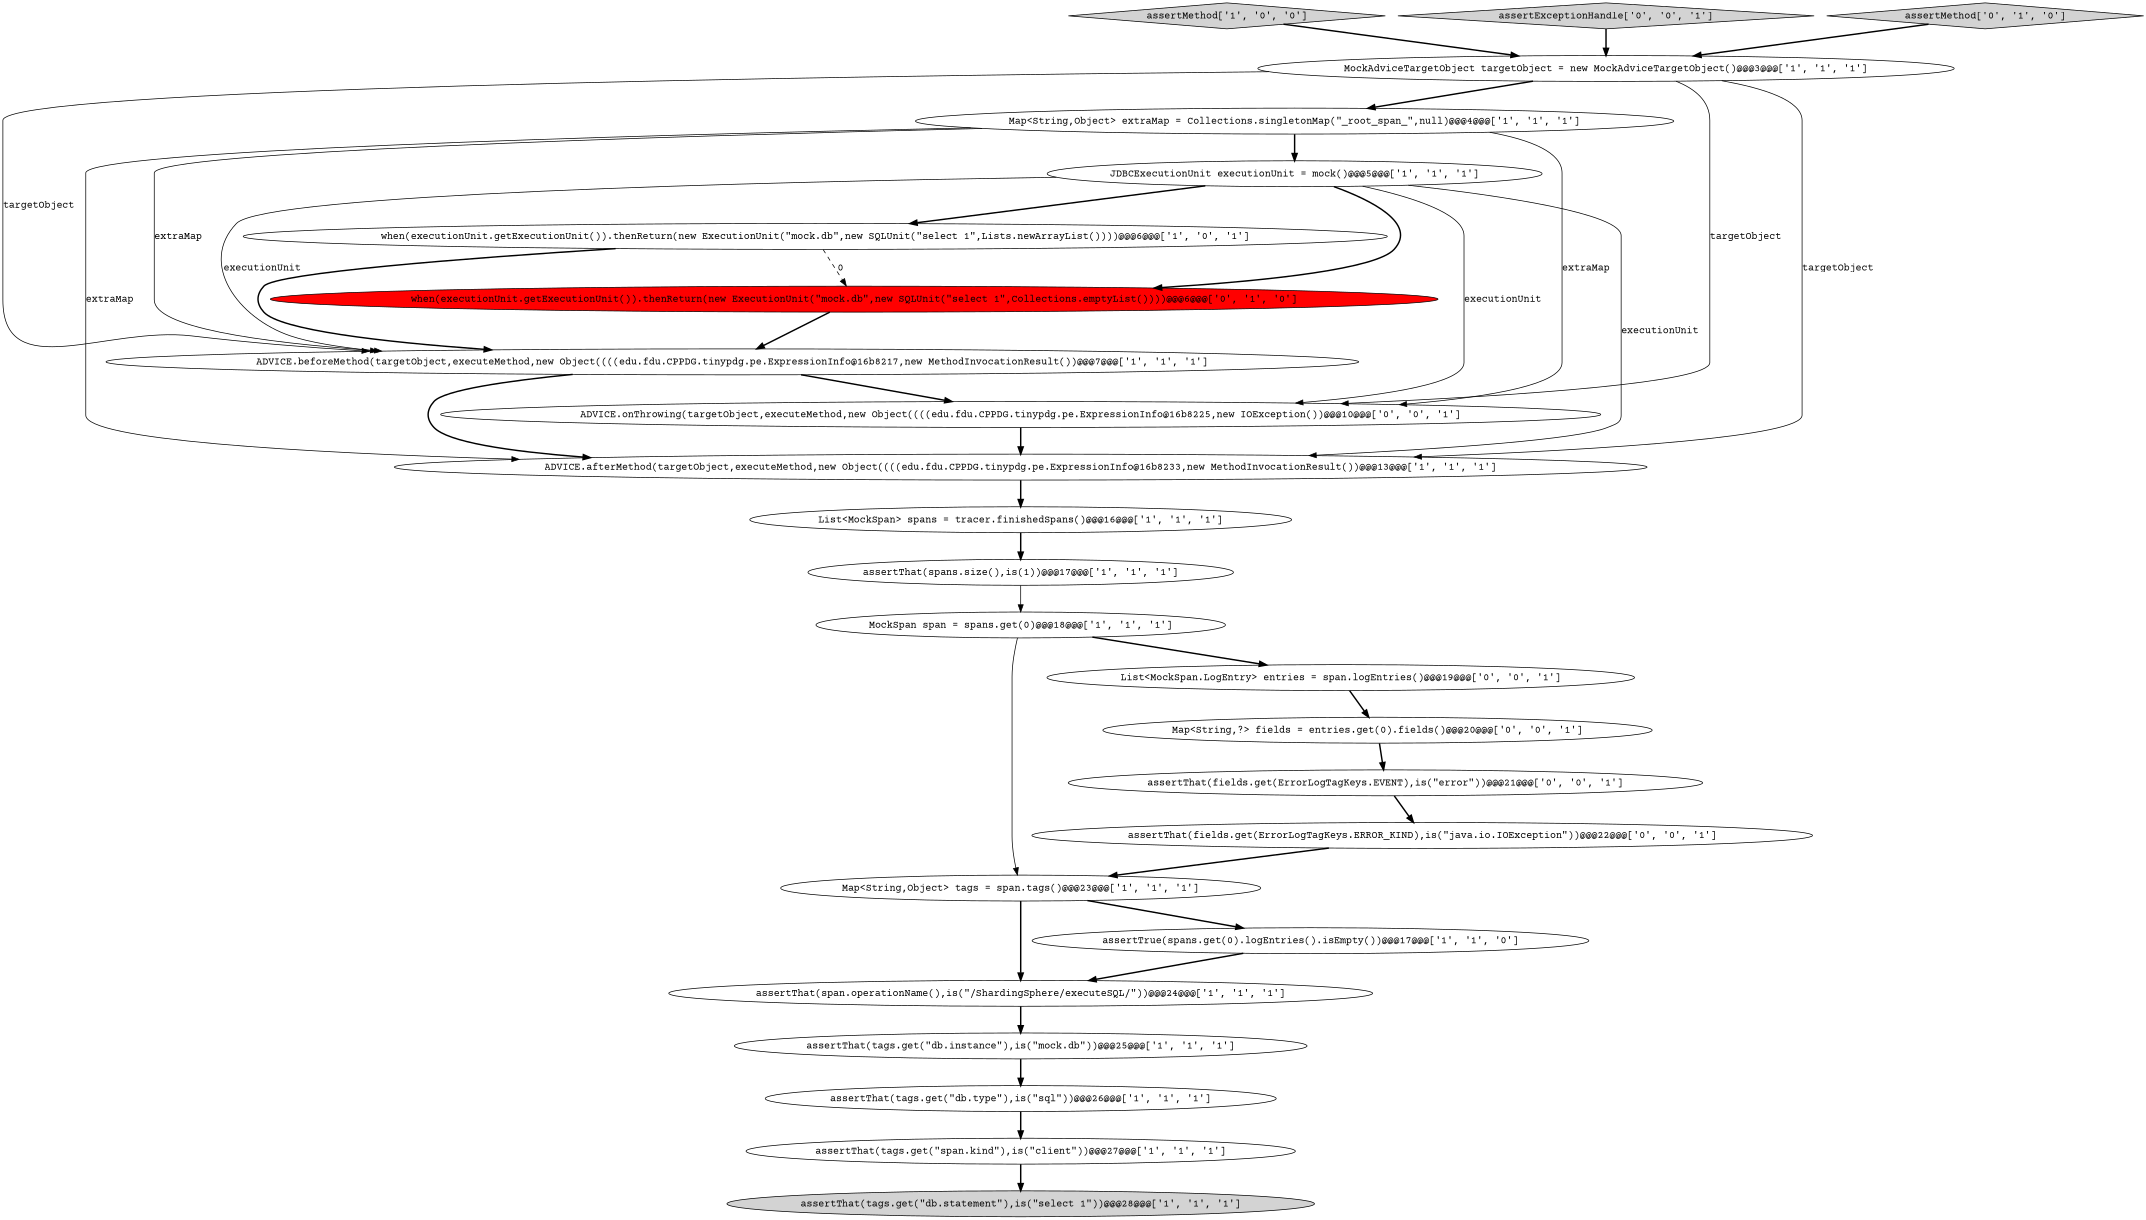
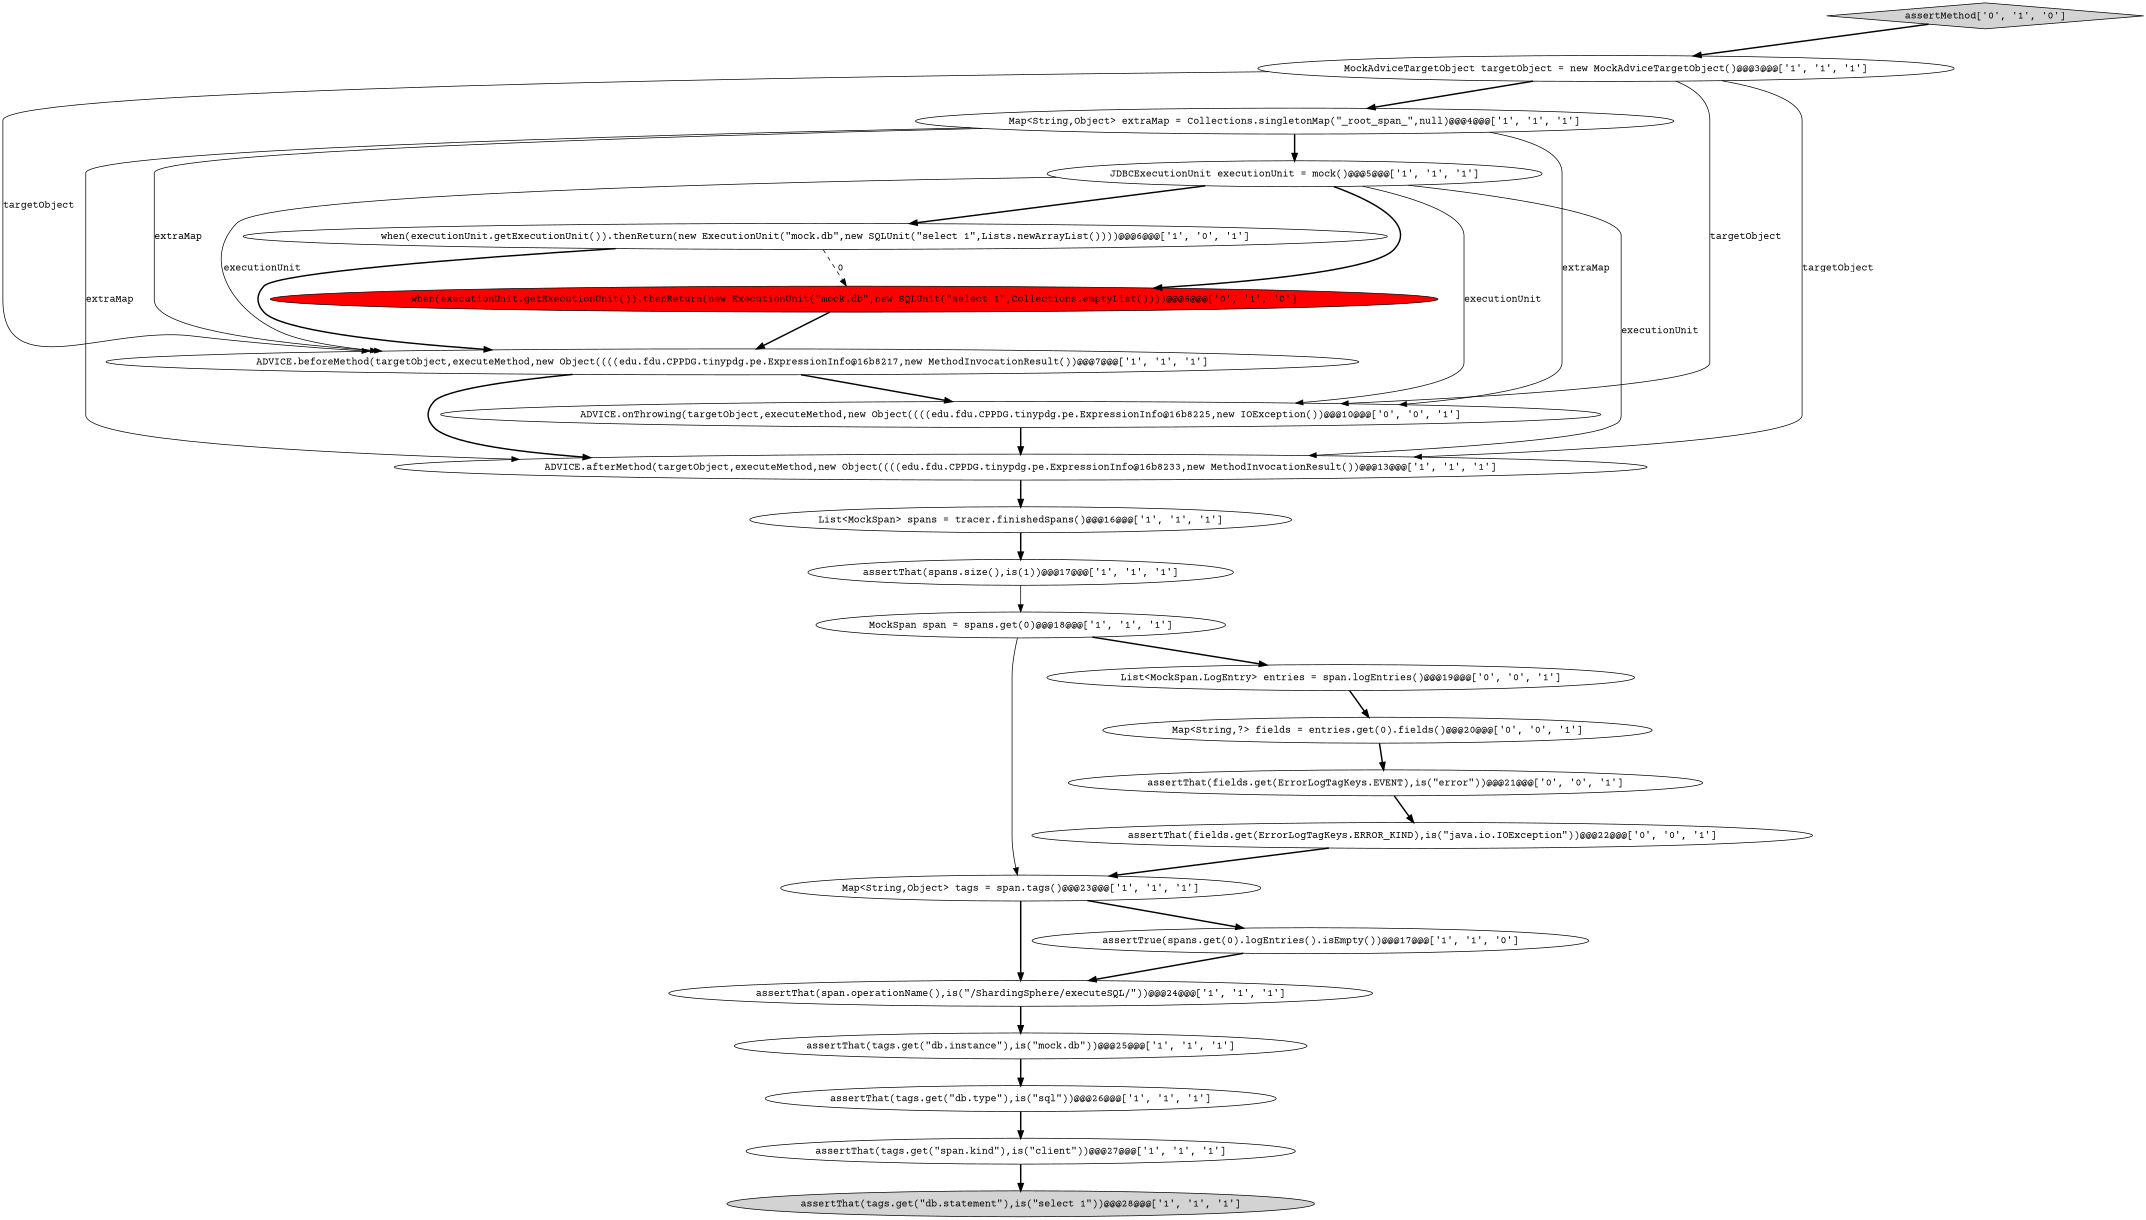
(1227, 16) -> none
(1606, 16) -> none
